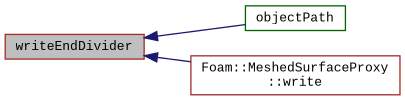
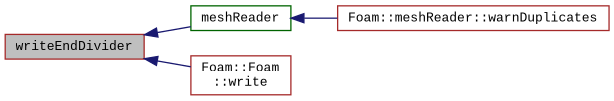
(295, 18) -> (241, 18)
none -> (473, 18)
(295, 75) -> (241, 75)
